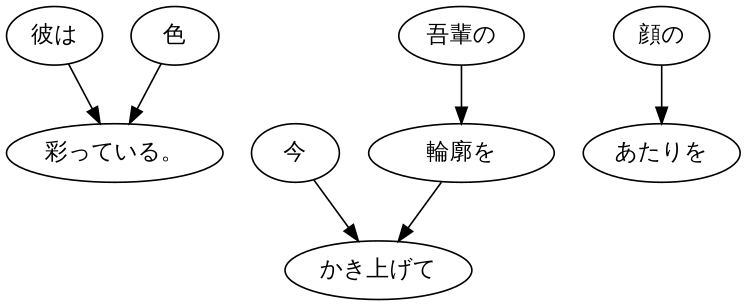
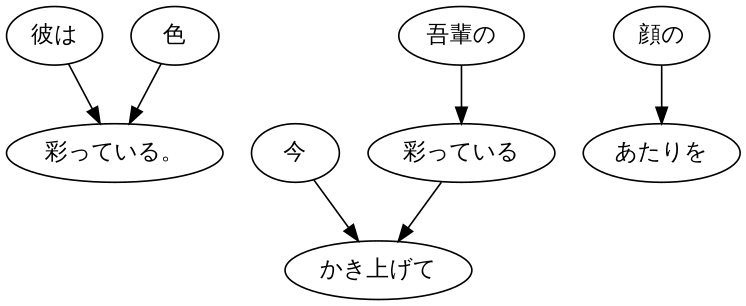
(461, 153) -> (461, 153)
